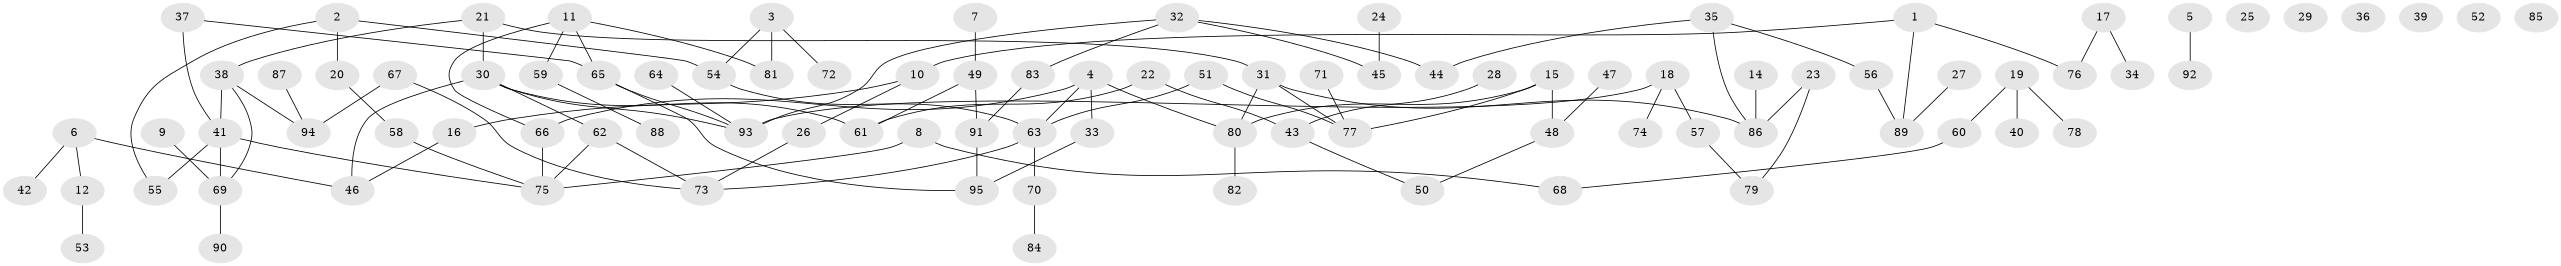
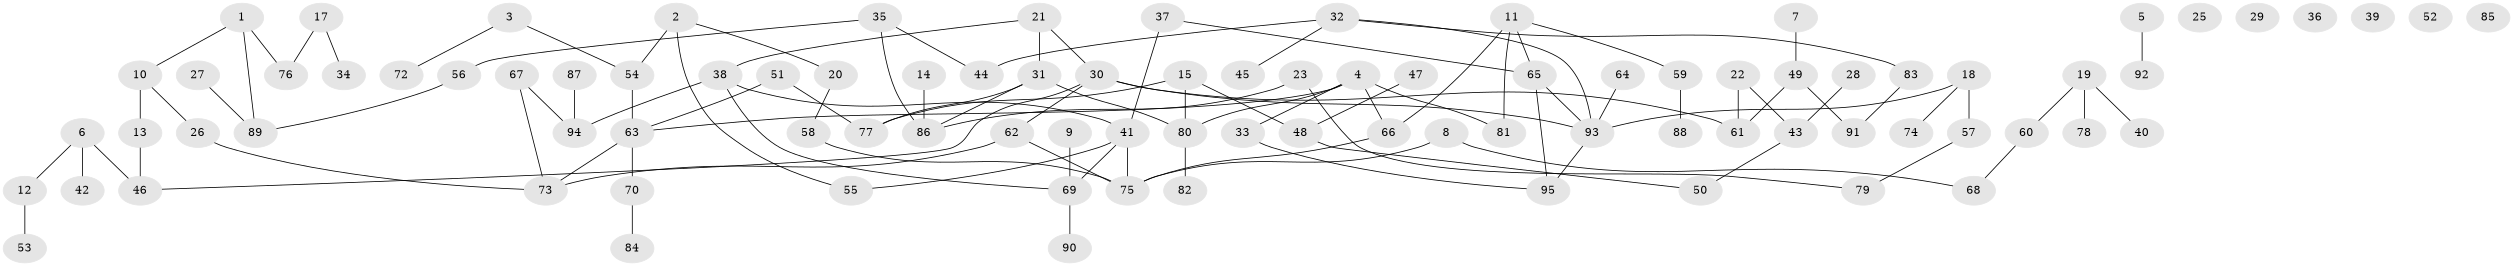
(1379, 18) -> none
(772, 47) -> (1423, 102)
(1321, 75) -> none
(454, 133) -> (140, 133)
(977, 162) -> (1571, 161)
